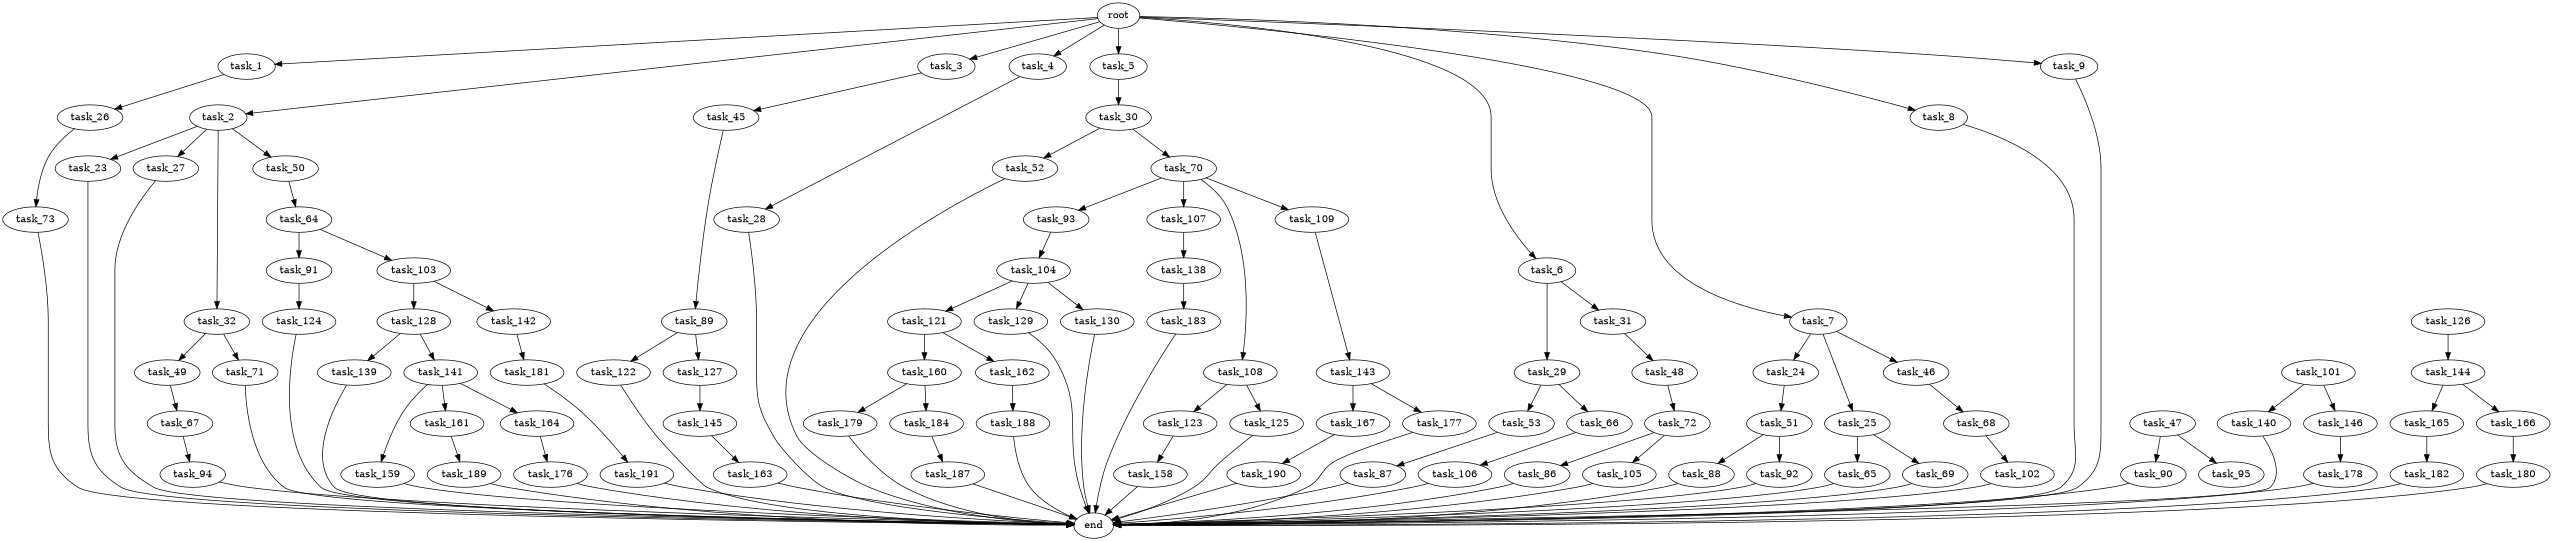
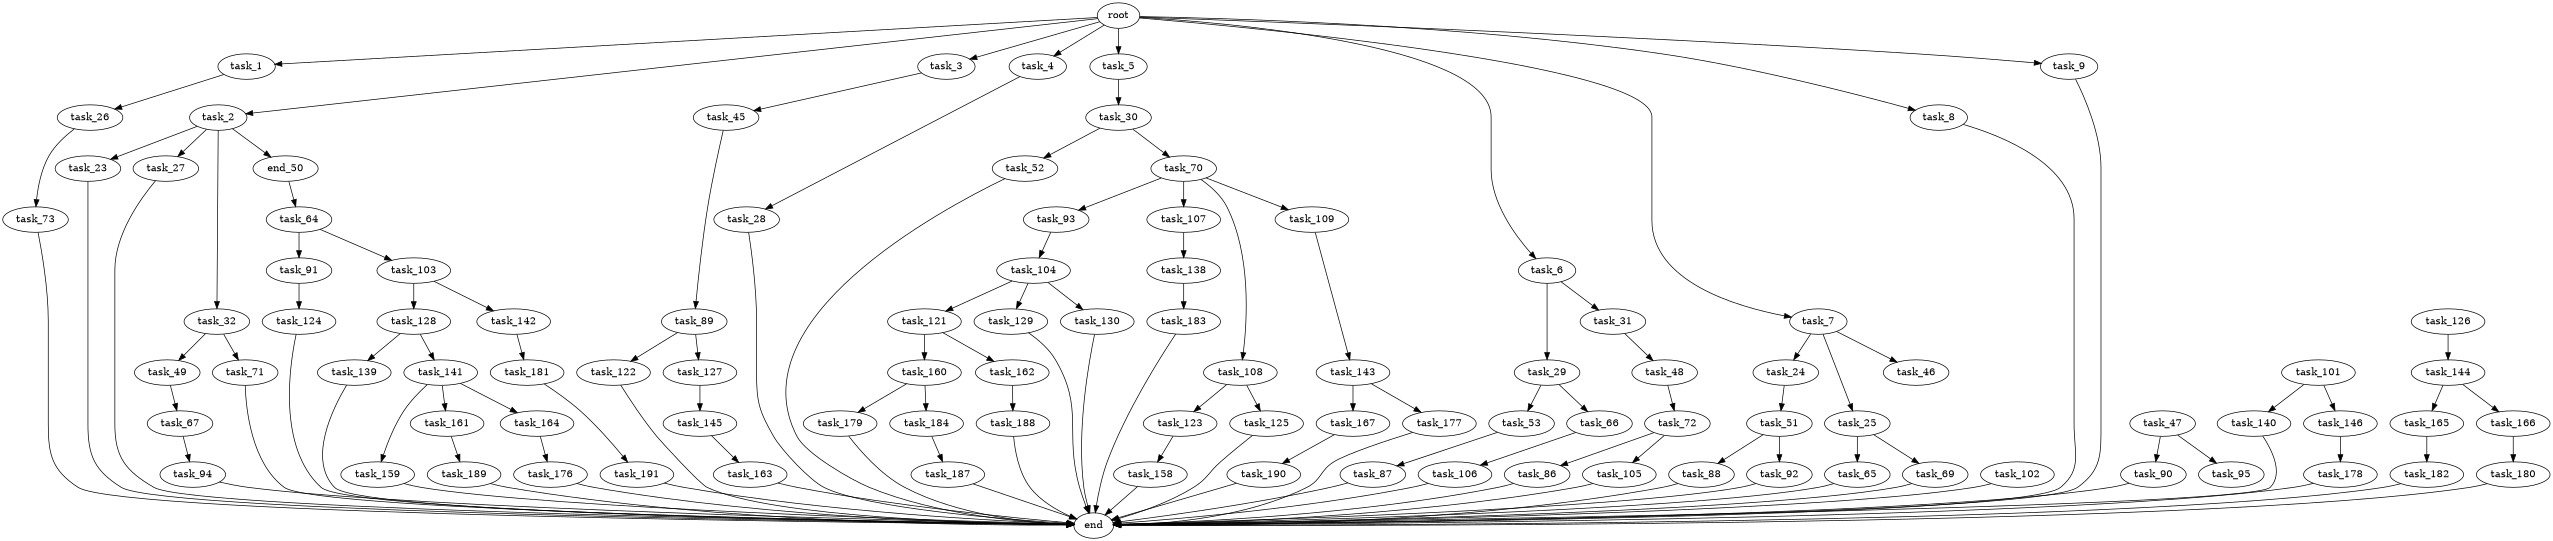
(286, 169) -> (286, 169)
(1976, 424) -> none
